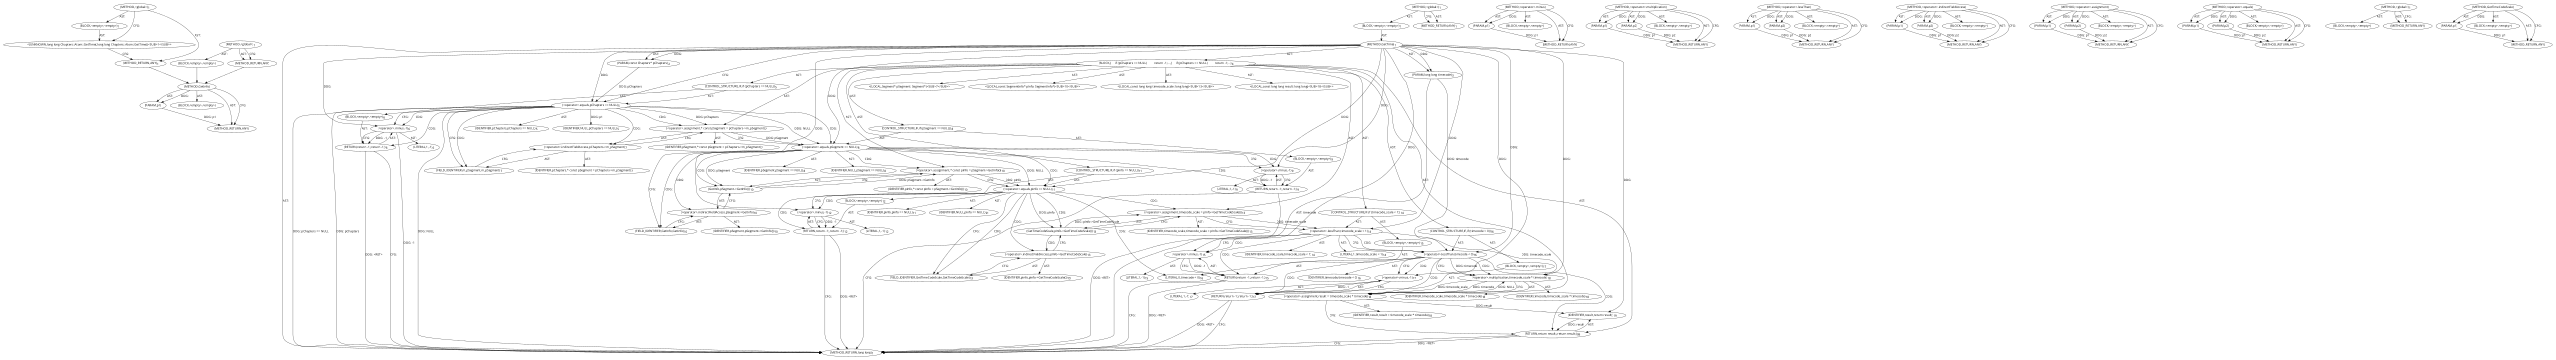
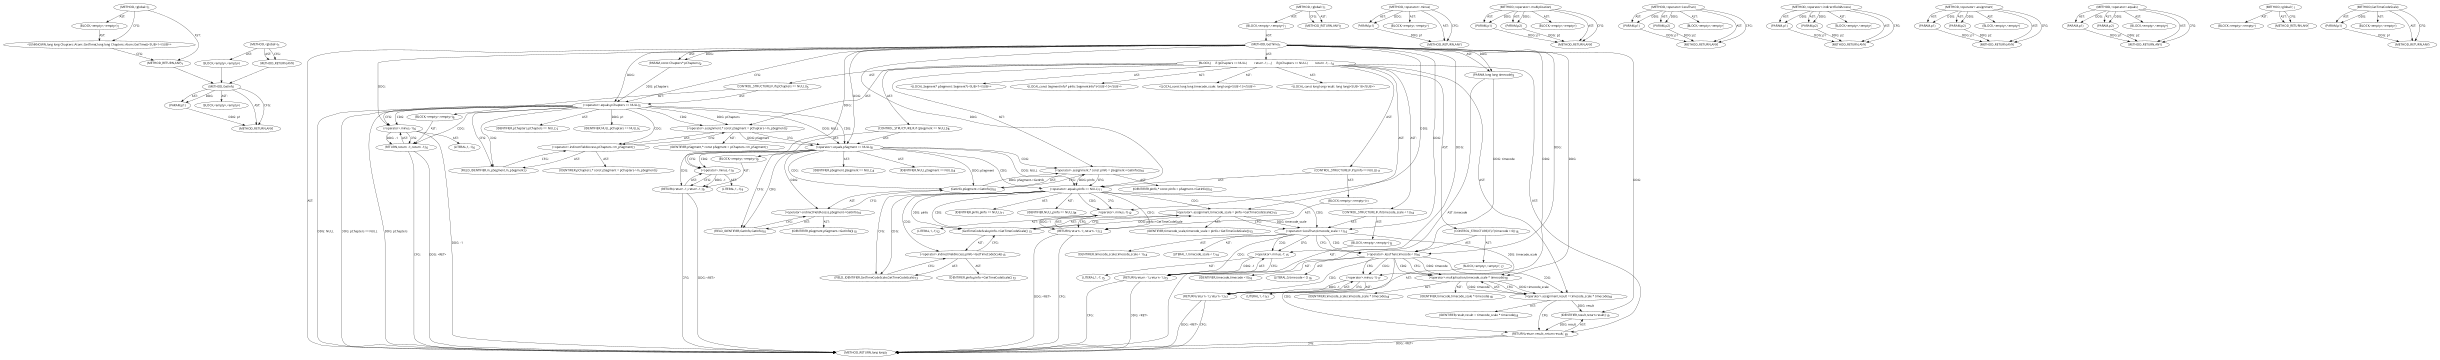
(1112, 221) -> (1216, 196)
(1052, 243) -> (981, 243)
(1506, 287) -> (1497, 287)
